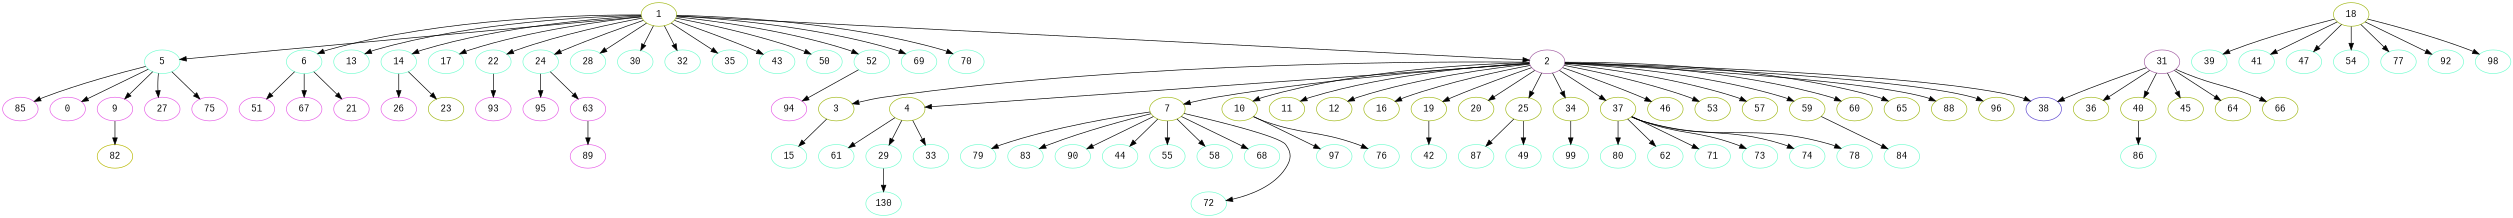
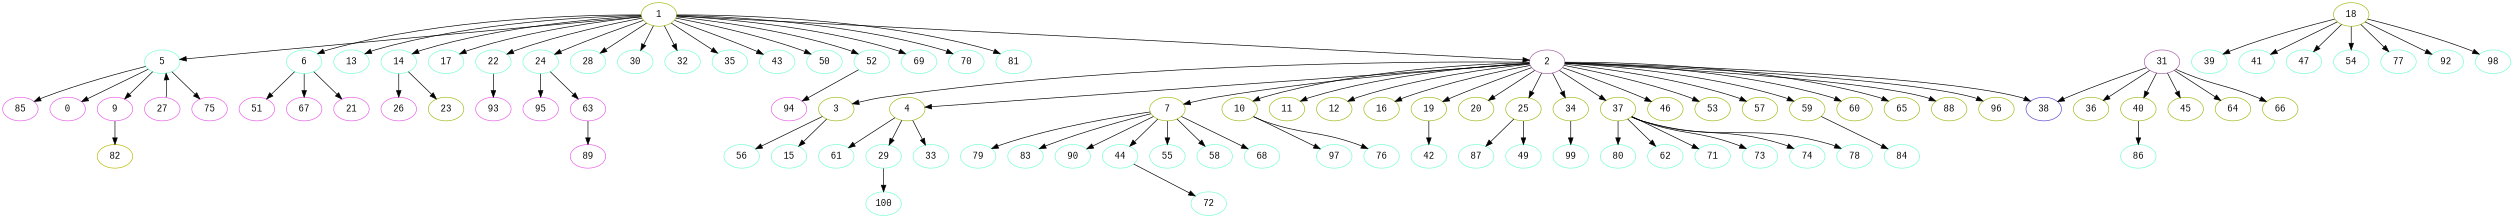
none -> (1014, 62)
(158, 82) -> (167, 89)
(1278, 140) -> (1162, 179)
none -> (742, 156)
(884, 204) -> (884, 204)
